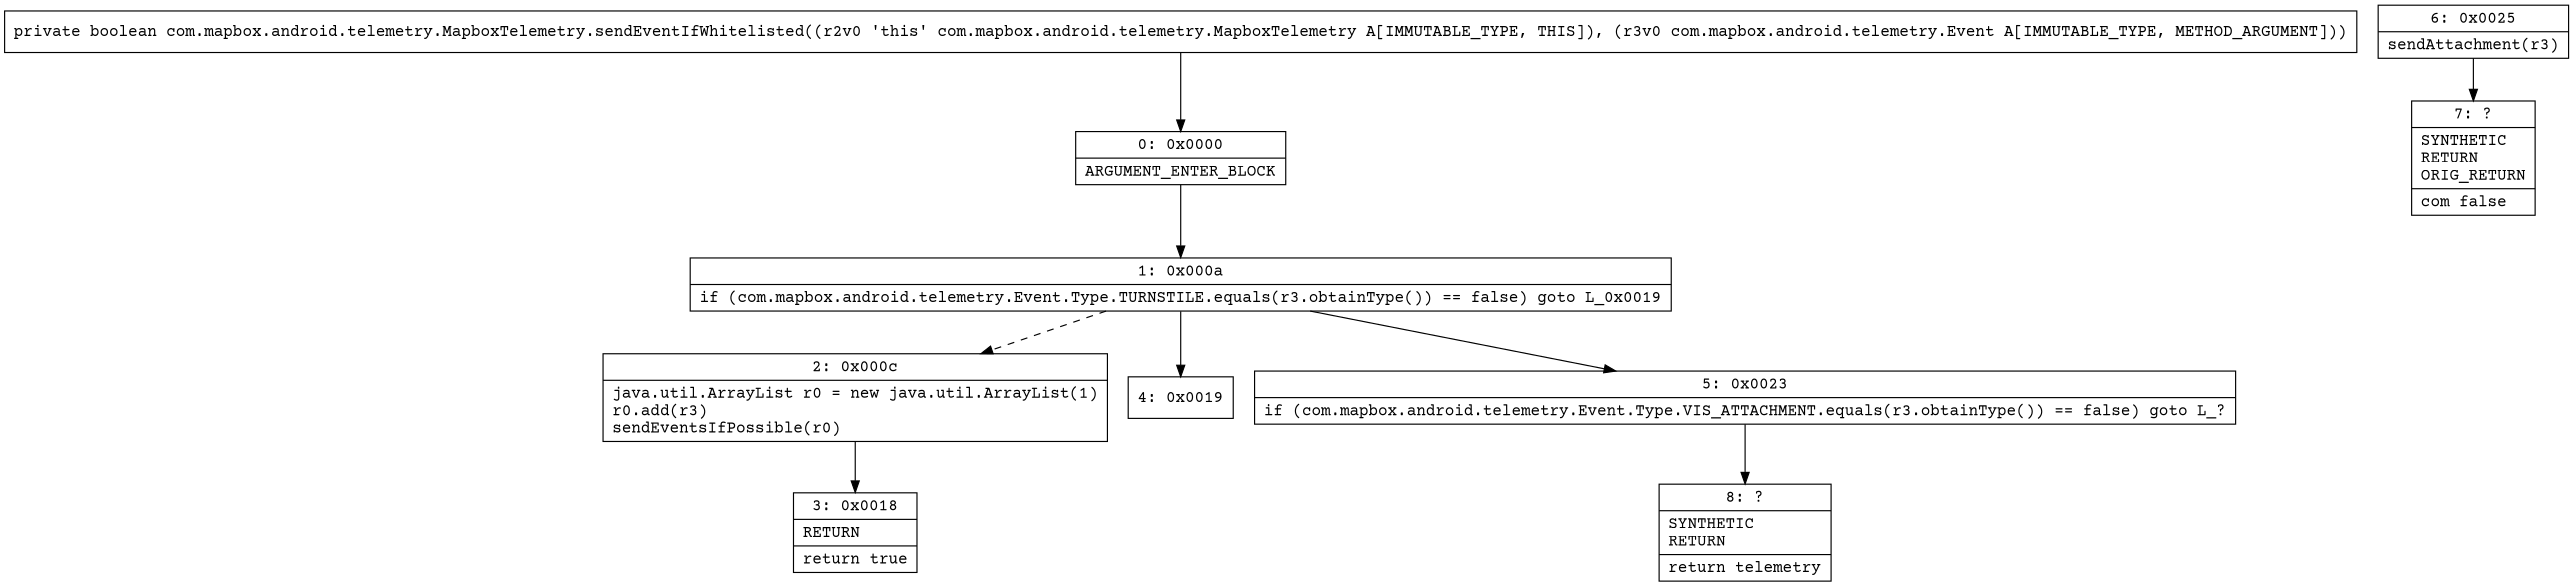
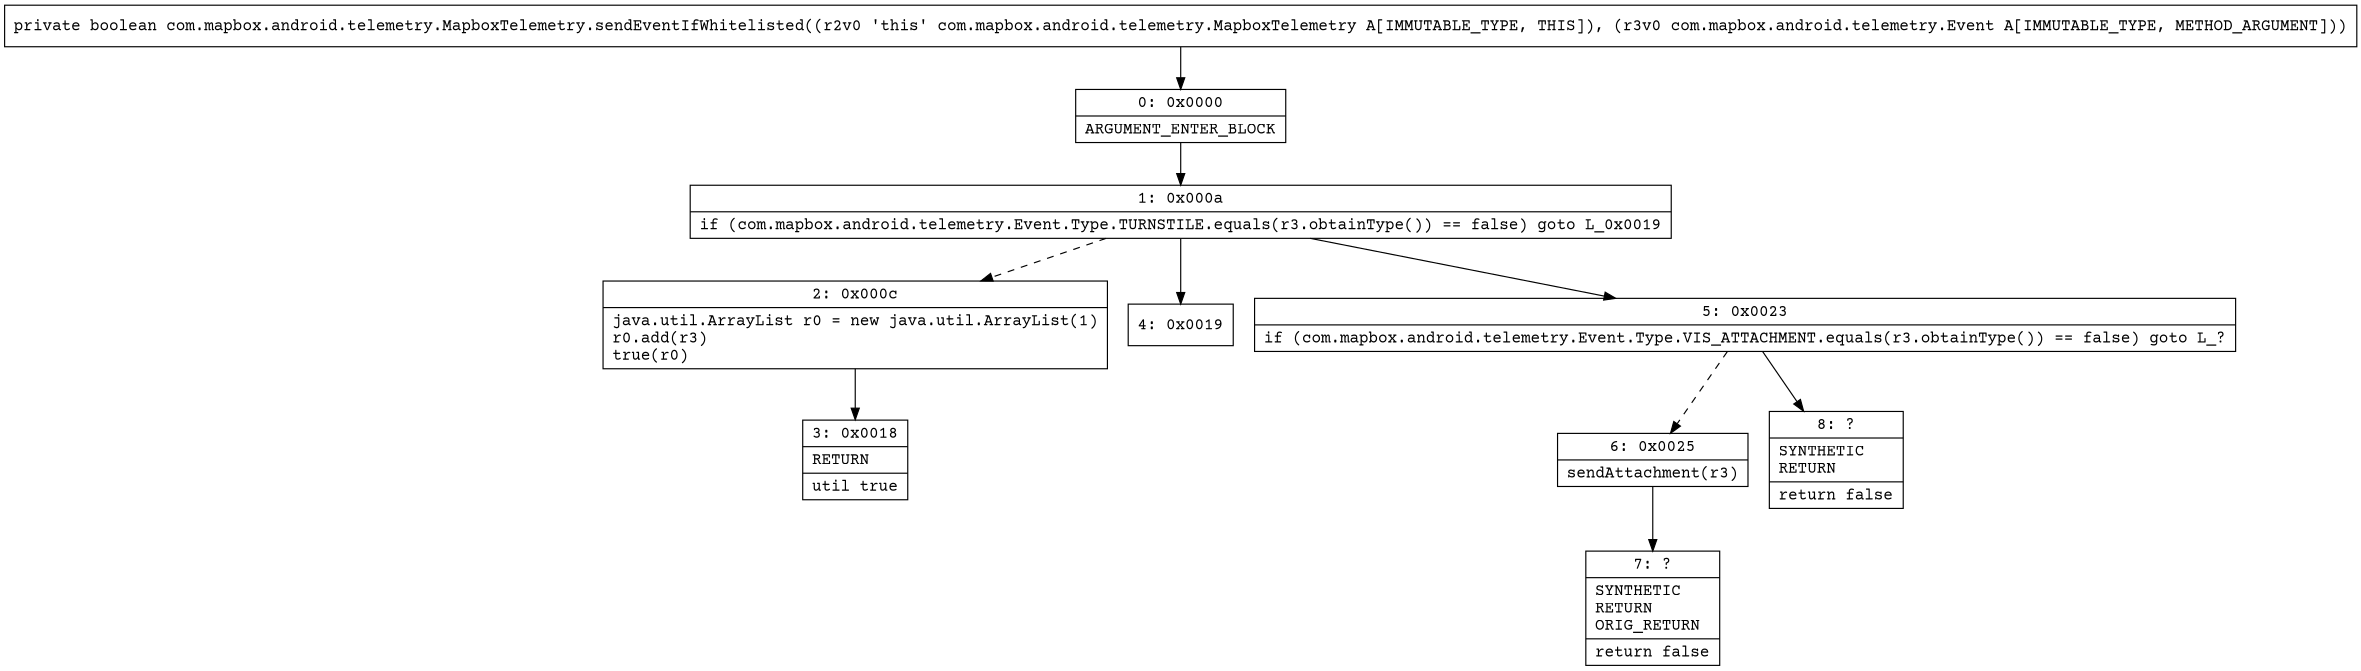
(2464, 201) -> (1653, 652)
none -> (1702, 388)
(727, 428) -> (651, 355)
(855, 559) -> (855, 486)
(1745, 567) -> (1836, 495)
